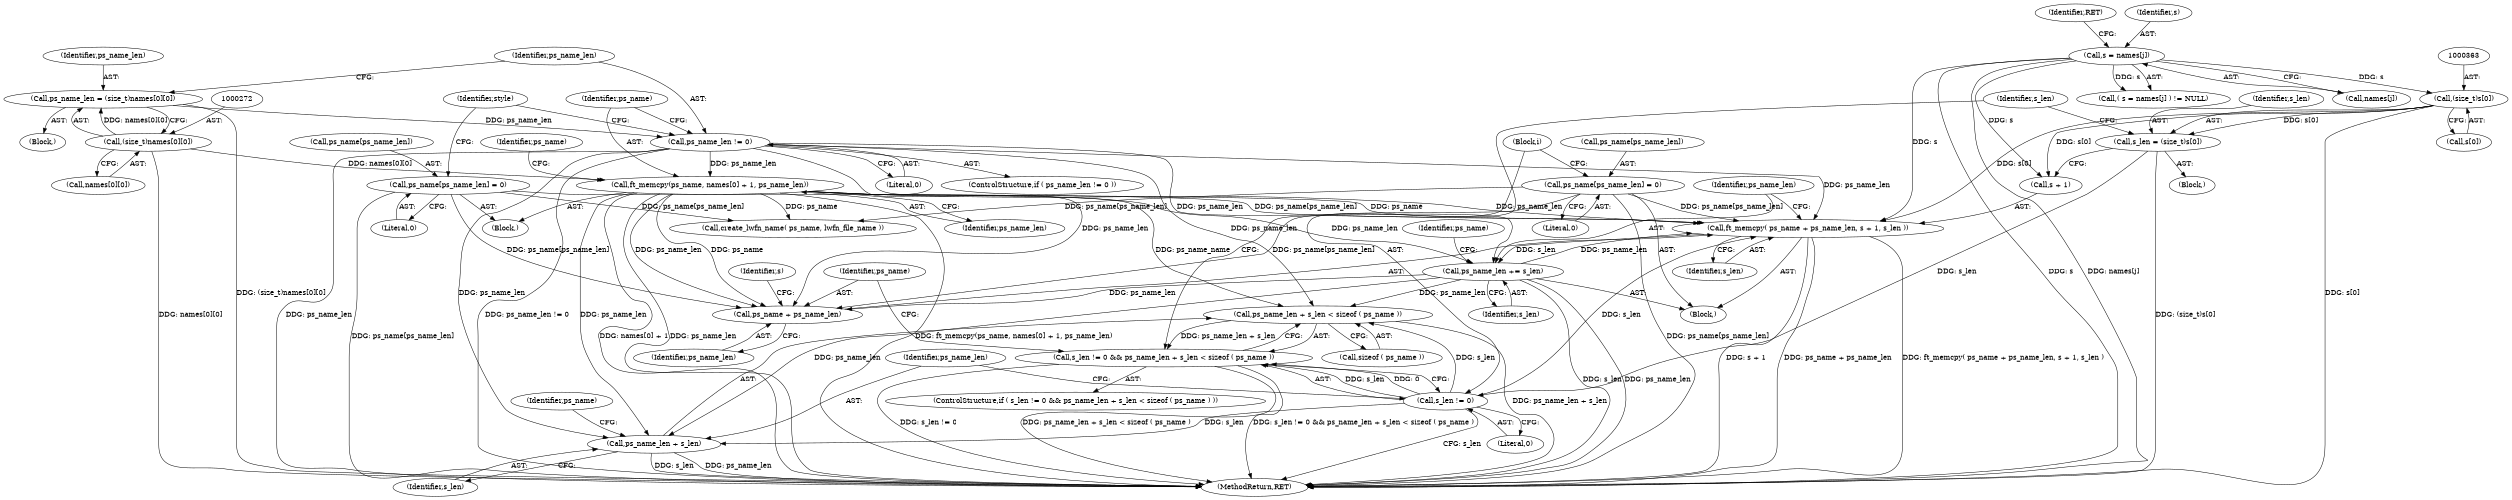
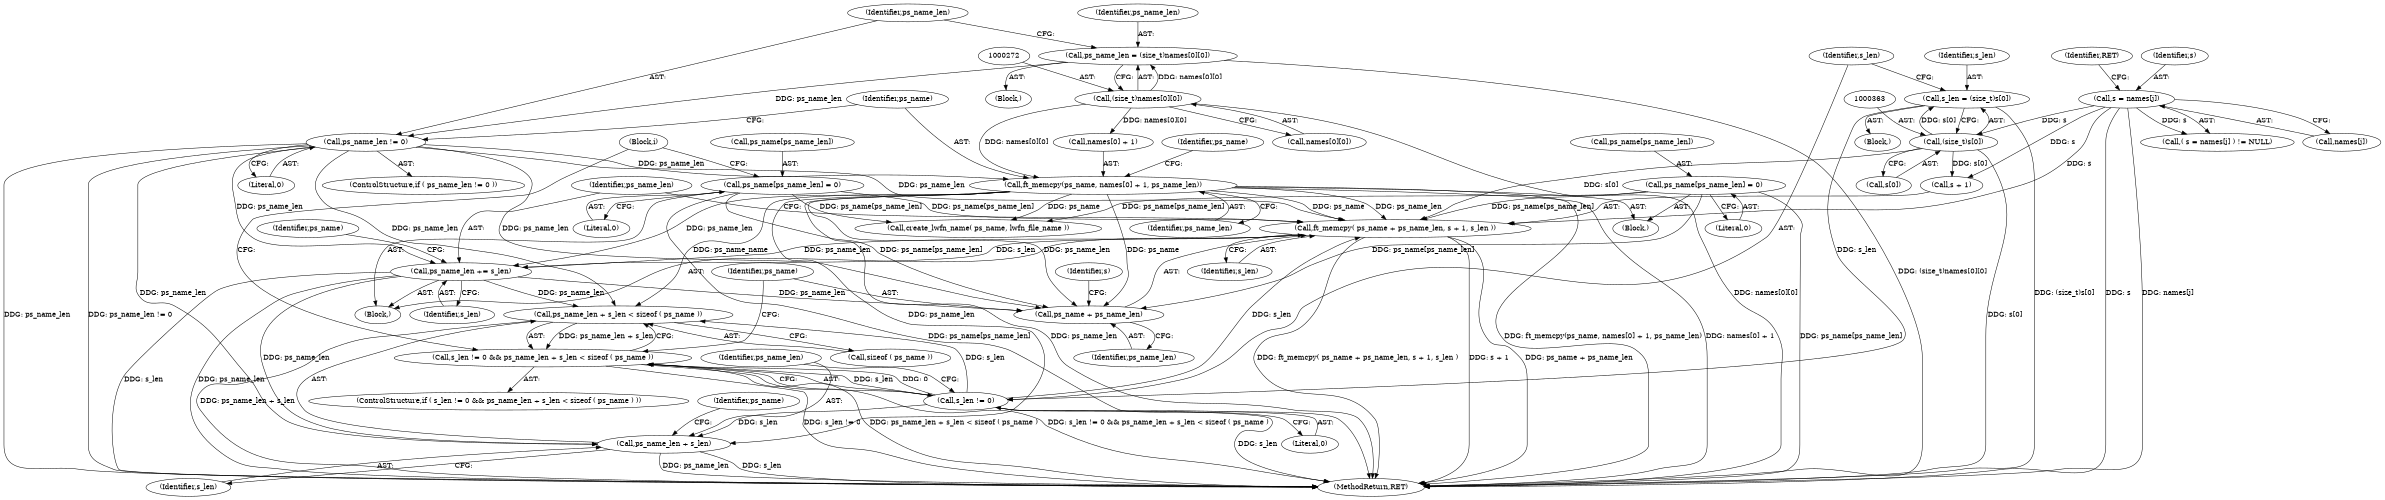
(486, 99) -> none
none -> (1103, 142)
(2082, 155) -> (1961, 118)
(1462, 444) -> (1258, 444)
